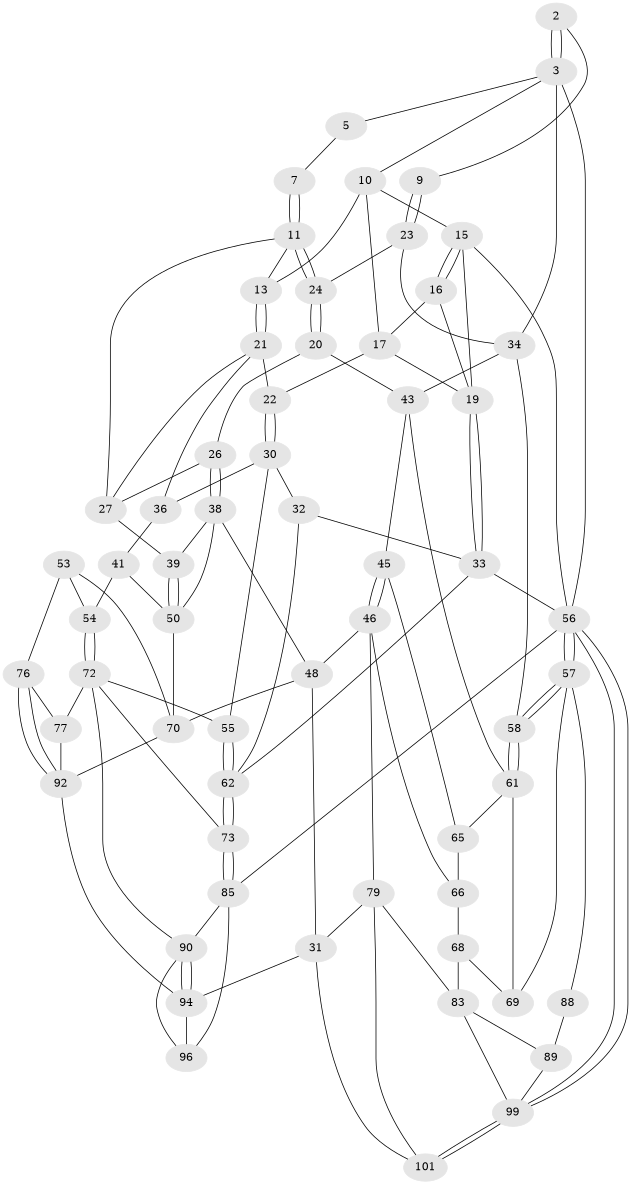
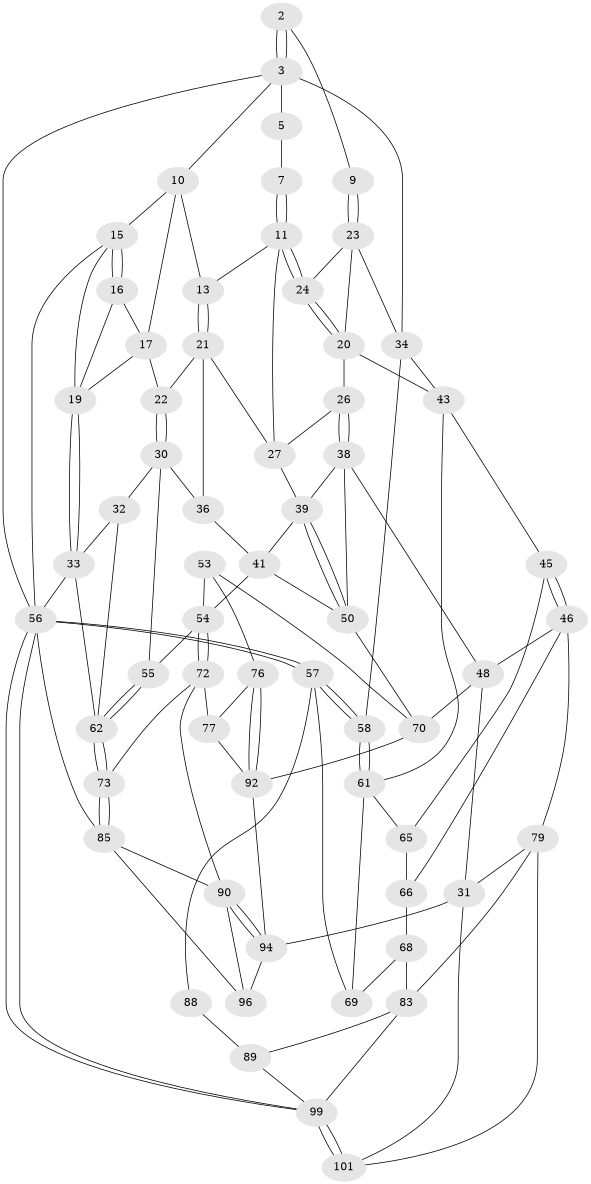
none -> (349, 291)
none -> (281, 537)
(158, 699) -> (176, 647)
